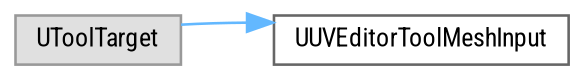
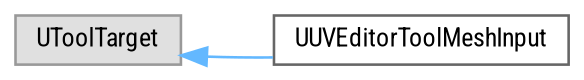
(214, 23) -> (240, 57)
